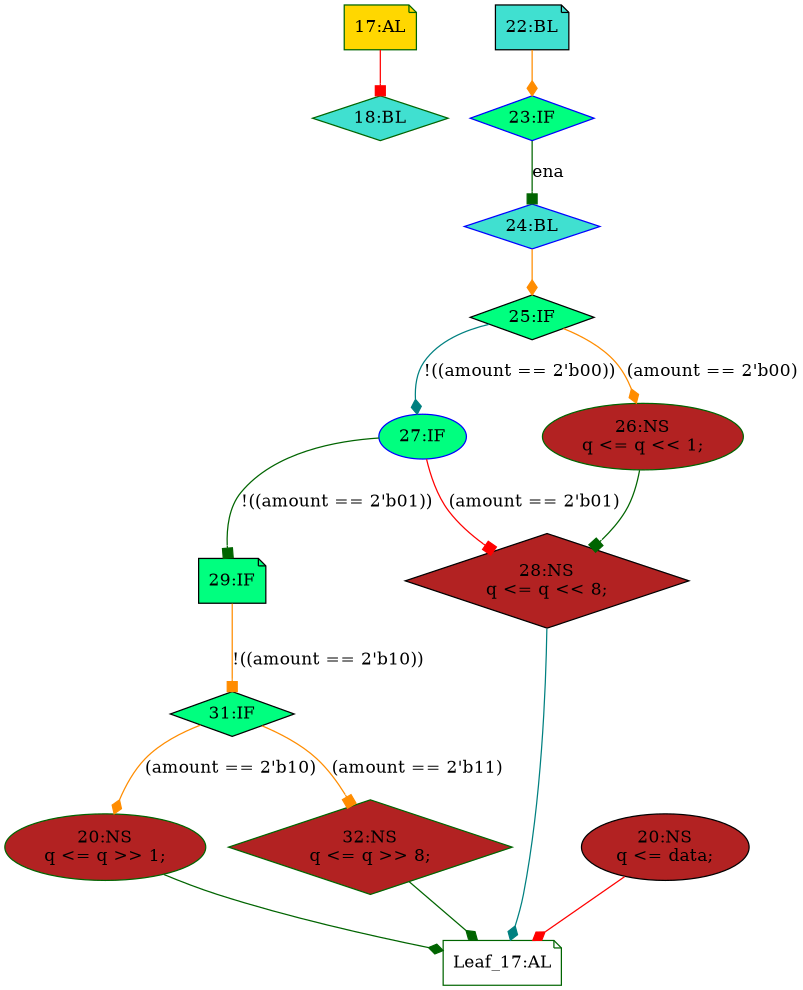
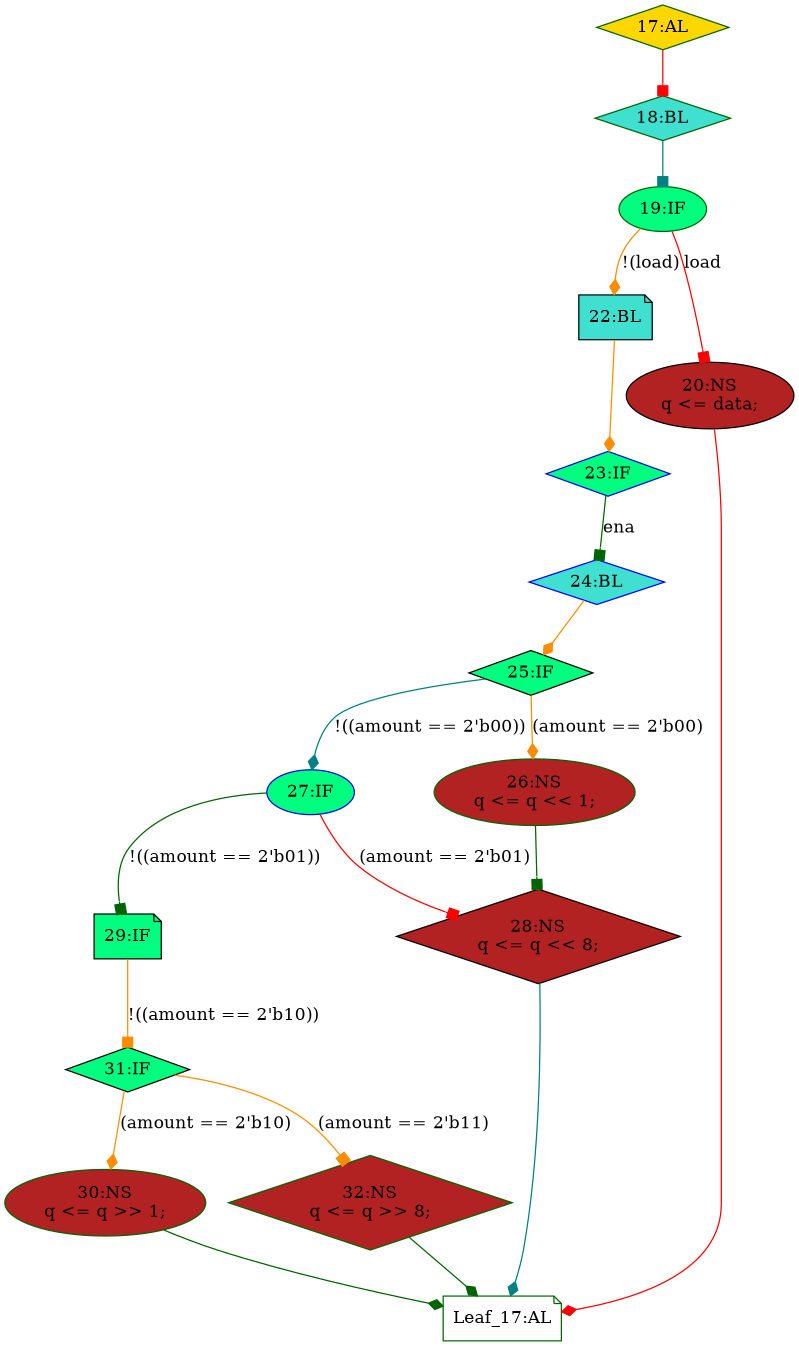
(380, 27) -> (663, 27)
none -> (663, 209)
(105, 847) -> (105, 1203)
